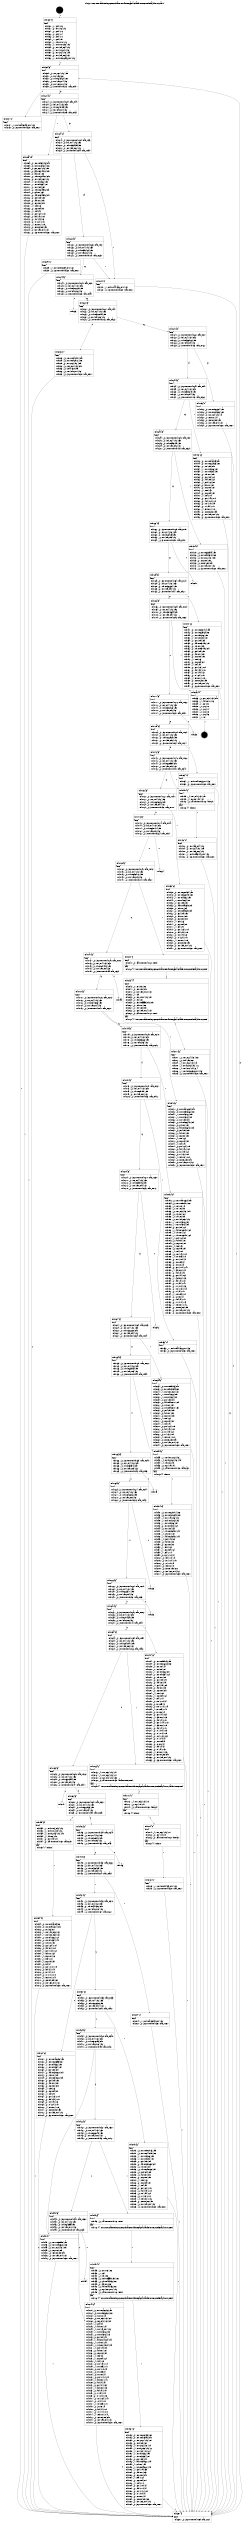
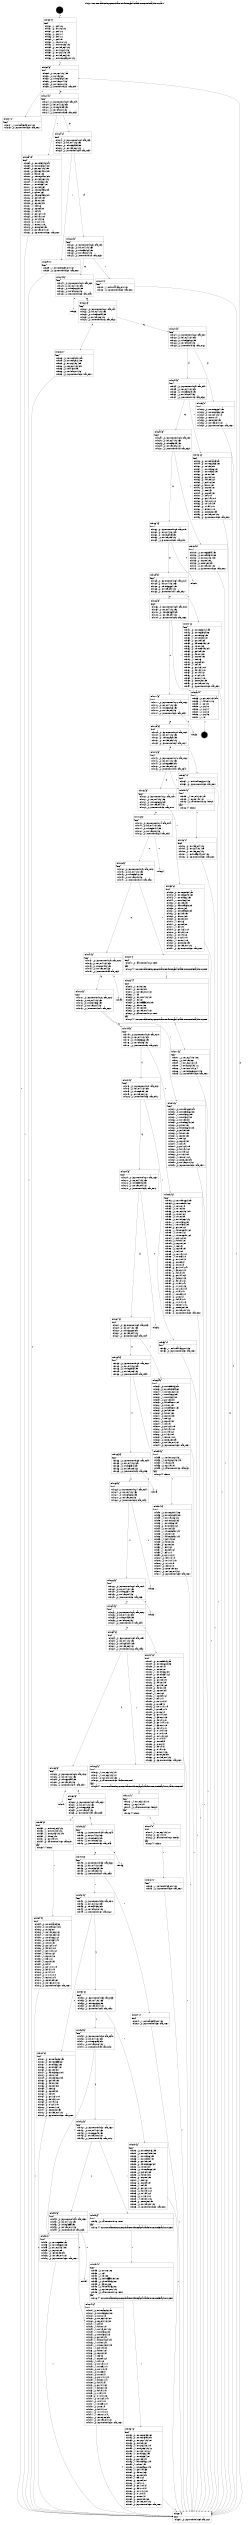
(106, 214) -> (67, 206)
